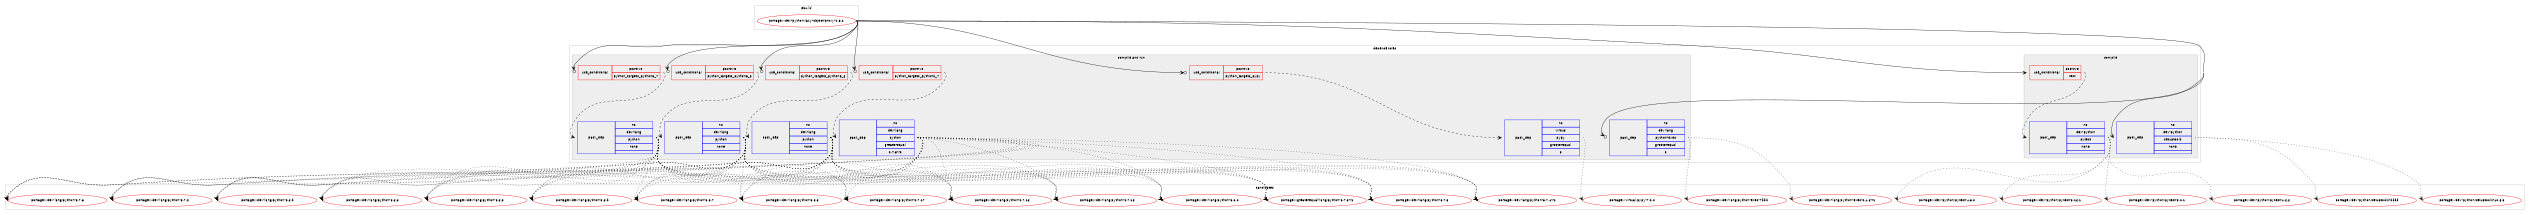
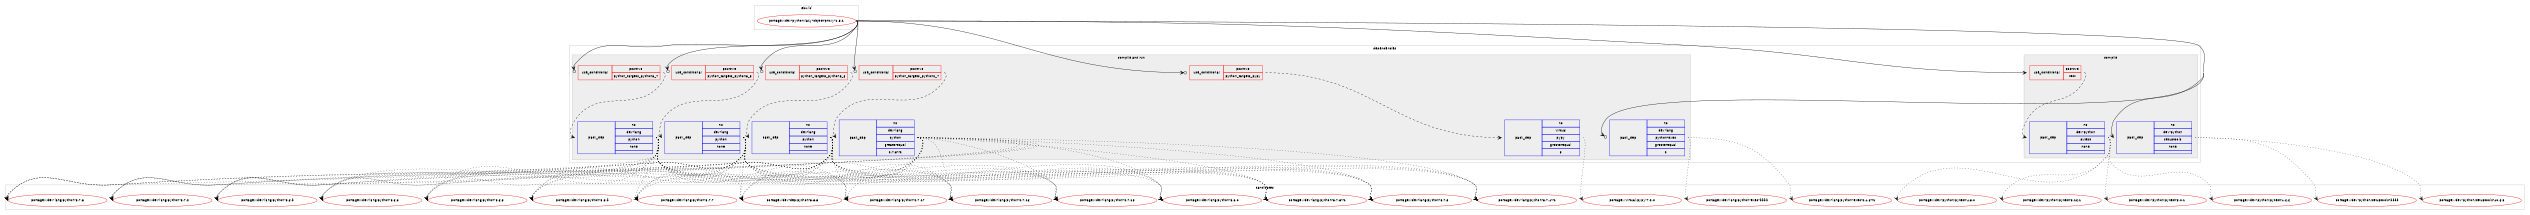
(687, 200) -> (687, 200)
(792, 200) -> (792, 200)
(1317, 200) -> (1317, 200)
(1737, 200) -> (1737, 200)
